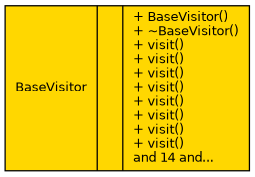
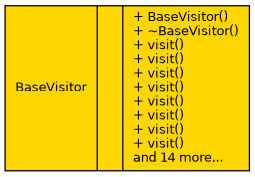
(174, 158) -> (178, 158)
